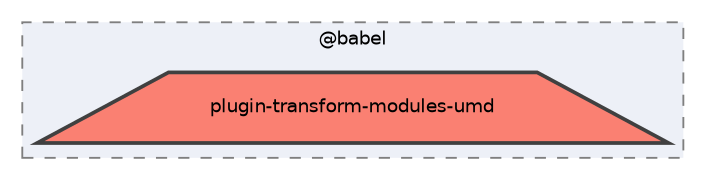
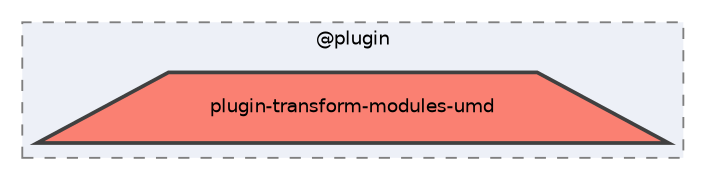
(353, 40) -> (353, 40)
